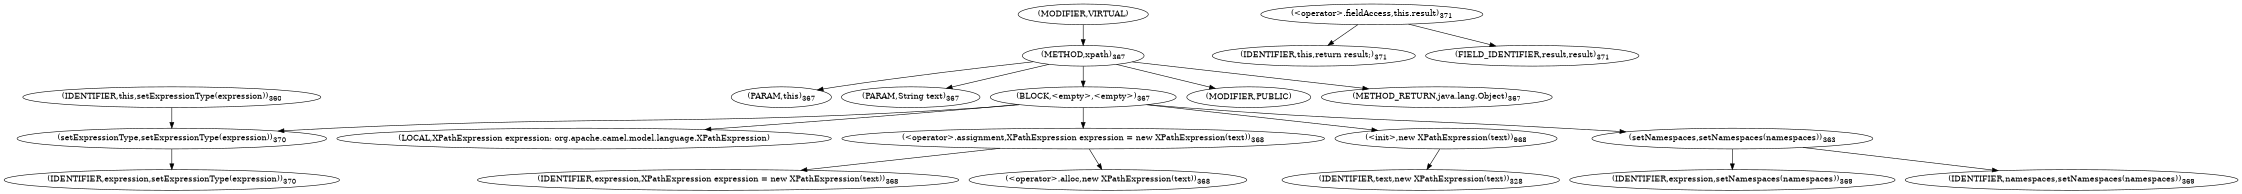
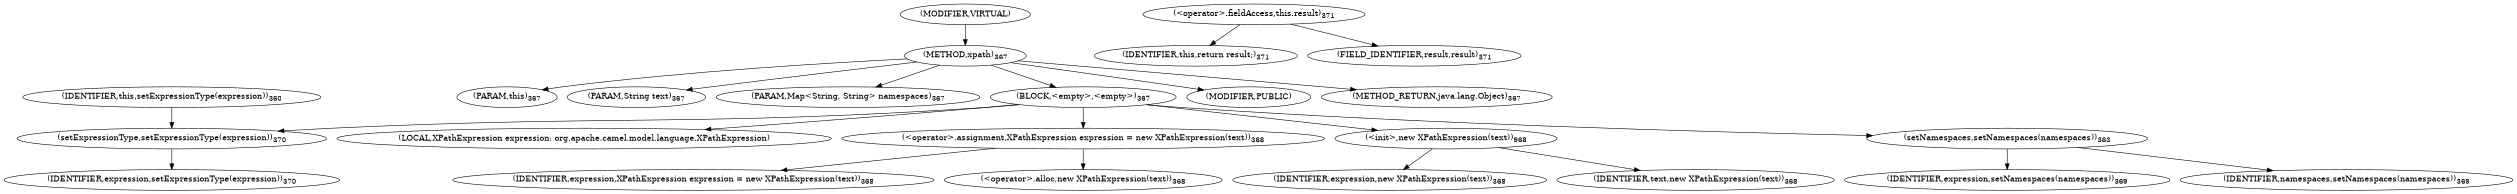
none -> (848, 97)
(1516, 179) -> (1791, 179)
none -> (1390, 180)
